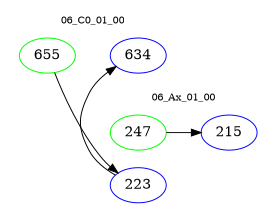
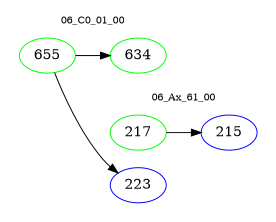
(138, 56) -> (138, 56)
(184, 98) -> (184, 98)
(81, 113) -> (88, 56)
(138, 133) -> (138, 133)
